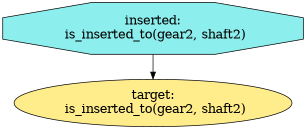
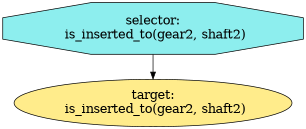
(153, 28) -> (153, 28)
